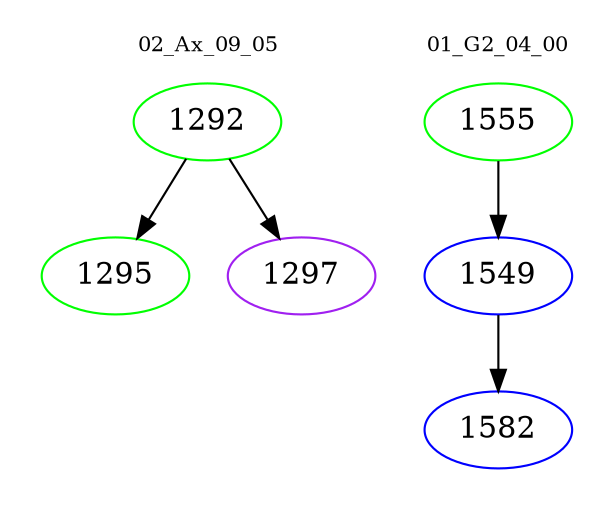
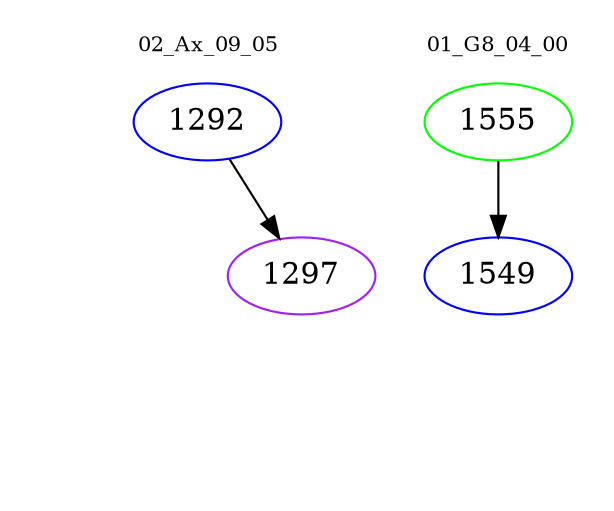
(498, 46) -> (498, 46)
(207, 122) -> (207, 122)
(116, 276) -> none
(498, 430) -> none
